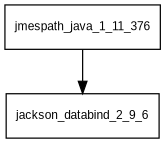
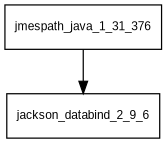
(83, 27) -> (83, 27)
